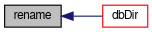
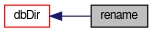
(88, 16) -> (76, 16)
